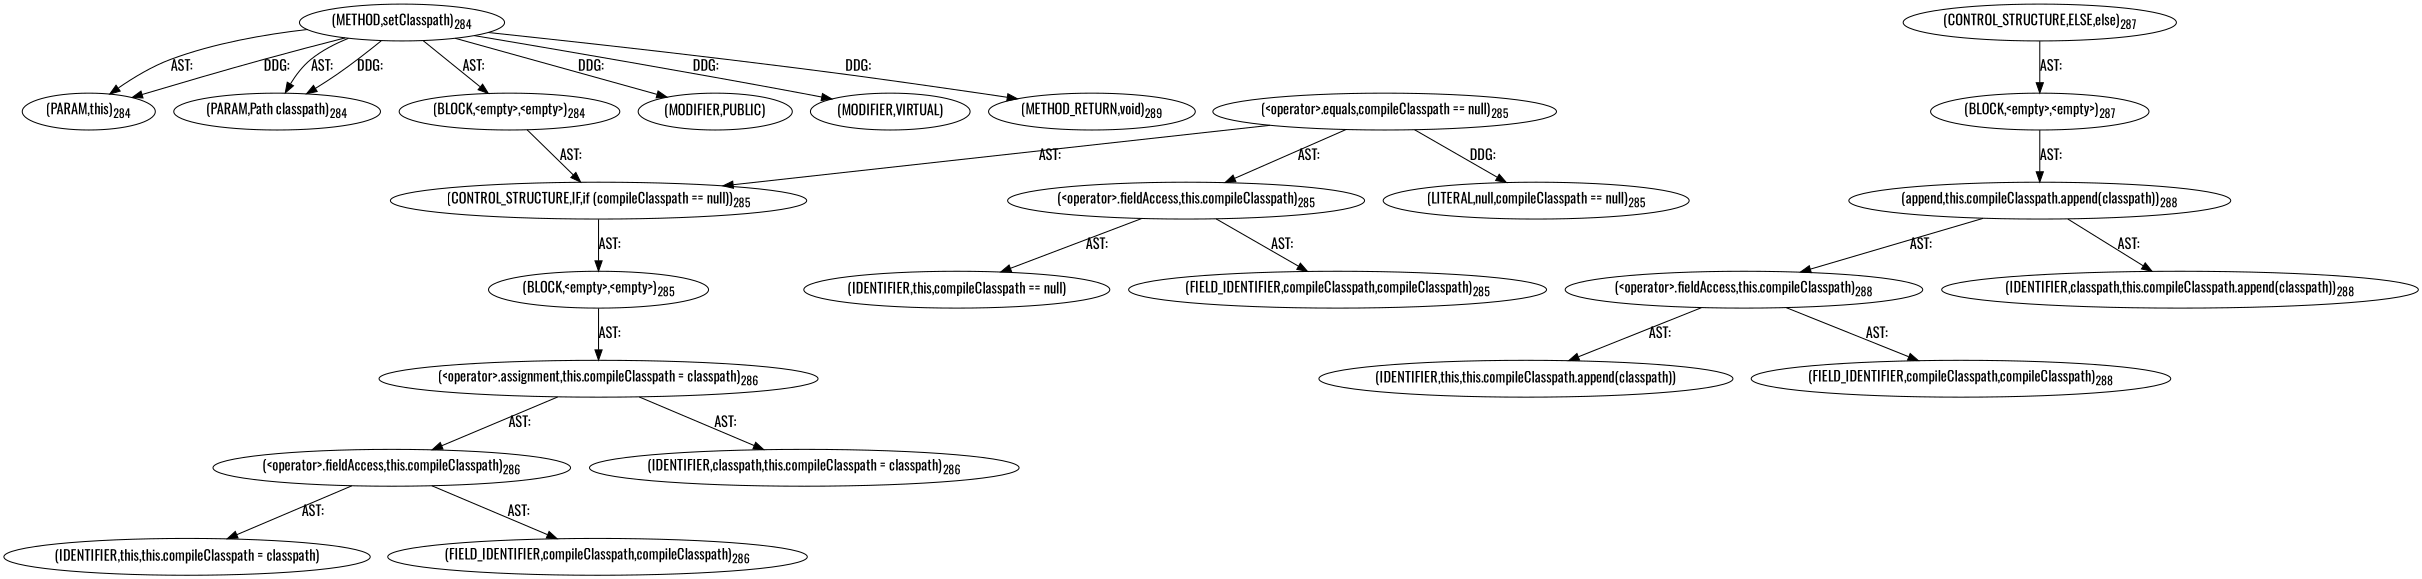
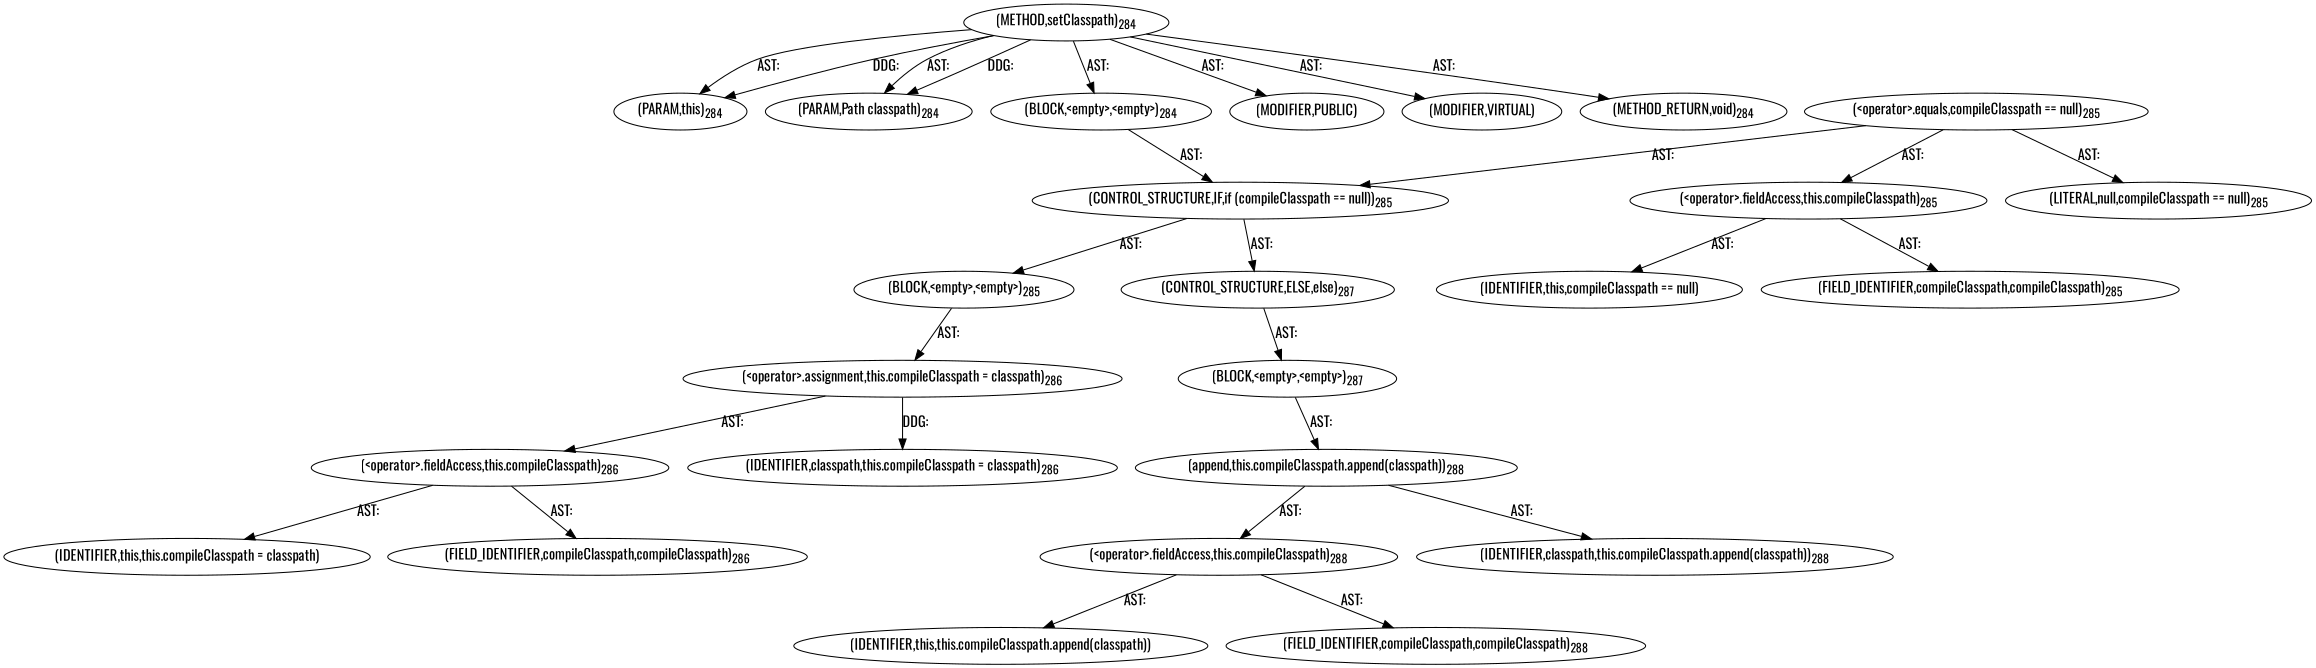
(593, 67) -> (1214, 67)
(708, 67) -> (1312, 67)
(860, 67) -> (1446, 67)
(1154, 110) -> (1745, 110)
(1484, 156) -> (2090, 156)
none -> (1248, 240)
(727, 423) -> (917, 423)
